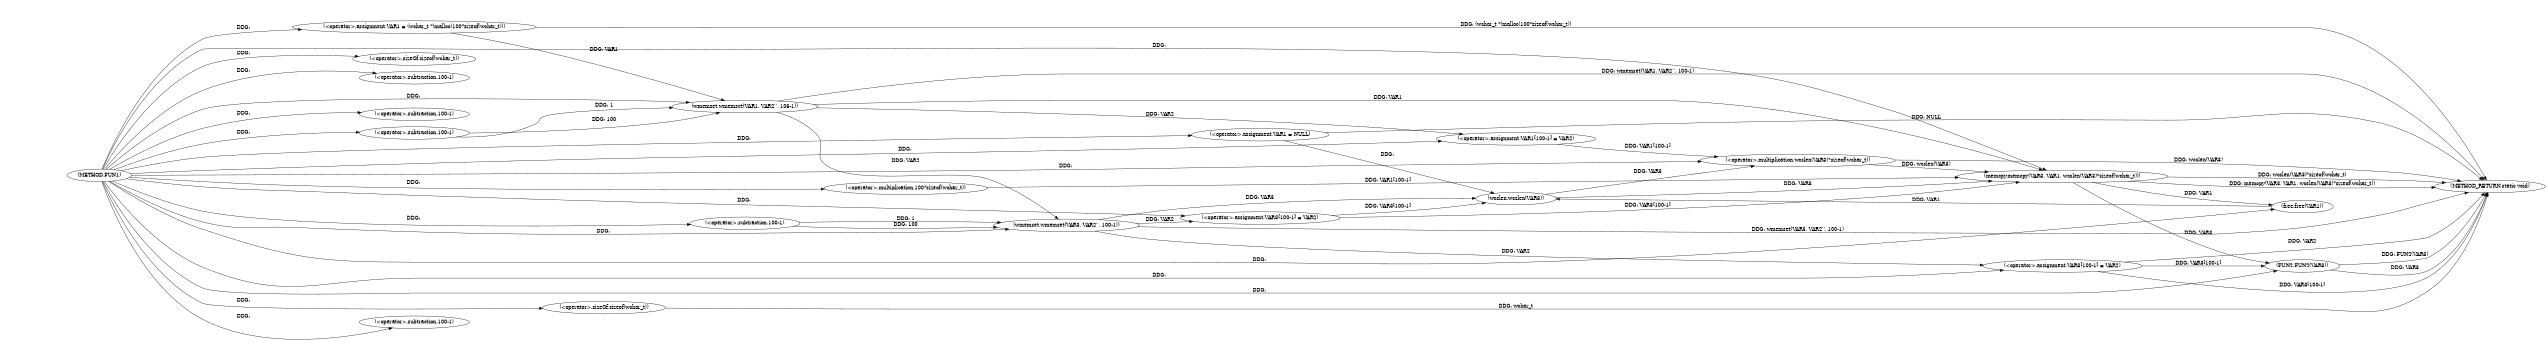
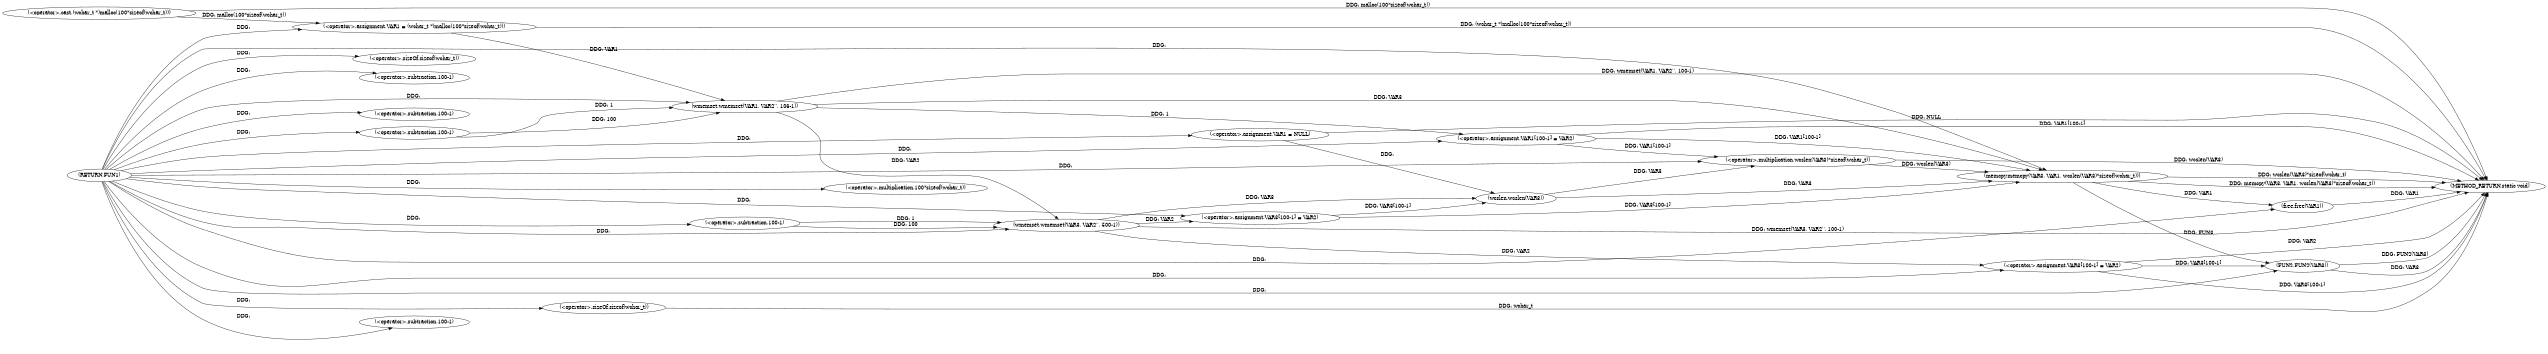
none -> (99, 13)
(1388, 98) -> (1388, 98)
(1160, 114) -> (1160, 114)
none -> (2031, 127)
(99, 175) -> (99, 175)
(1471, 183) -> (1812, 145)
(1915, 203) -> (2395, 200)
(1067, 225) -> (1067, 225)
(2199, 233) -> (2199, 233)
